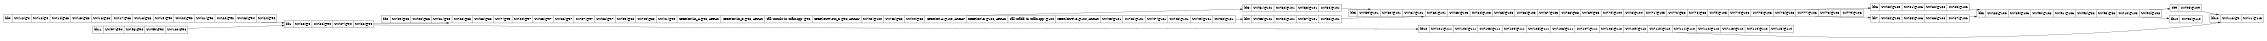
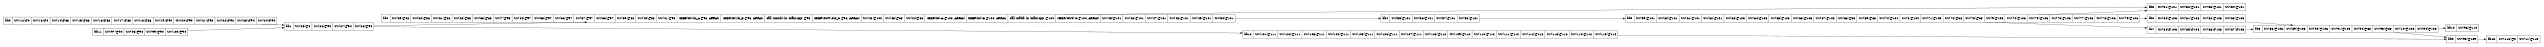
(1355, 9) -> (2091, 13)
(1948, 37) -> (2031, 37)
